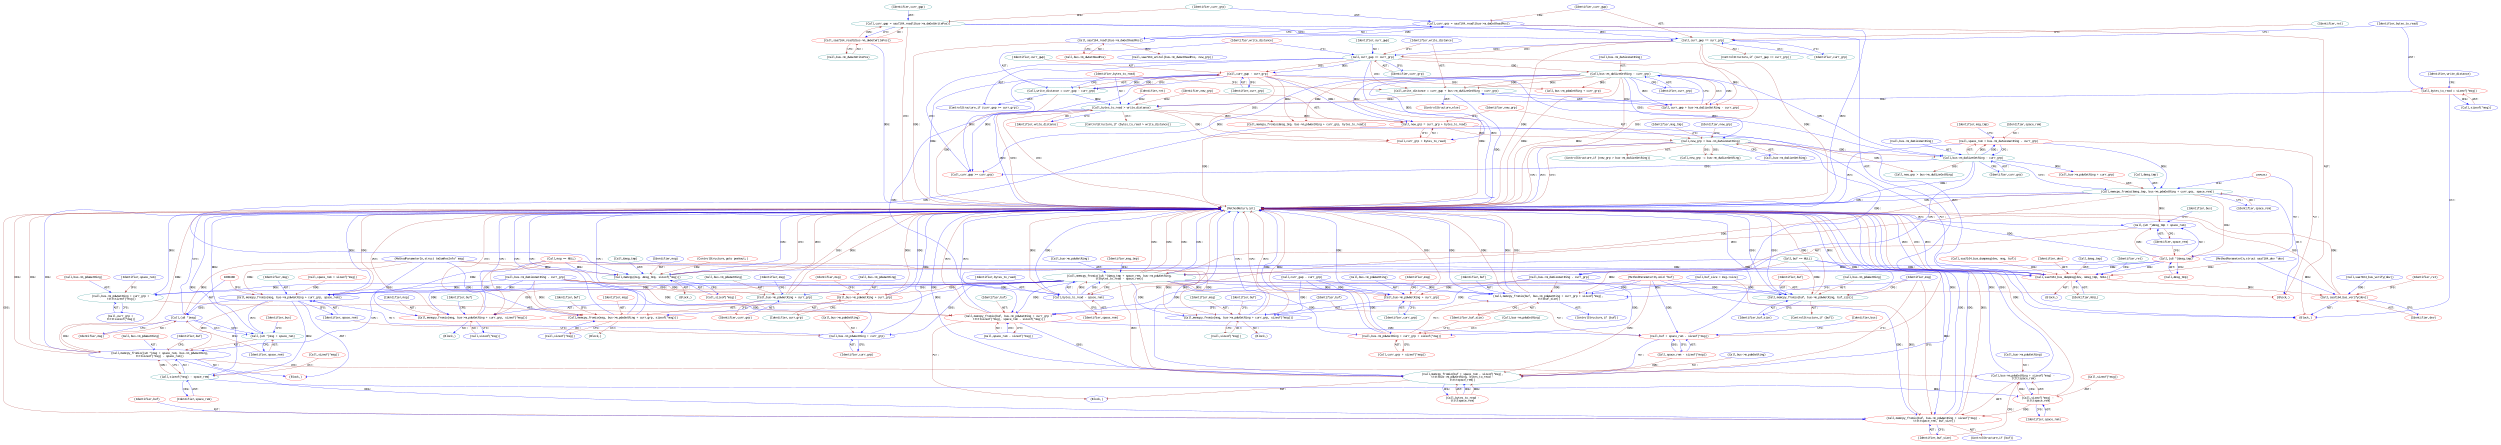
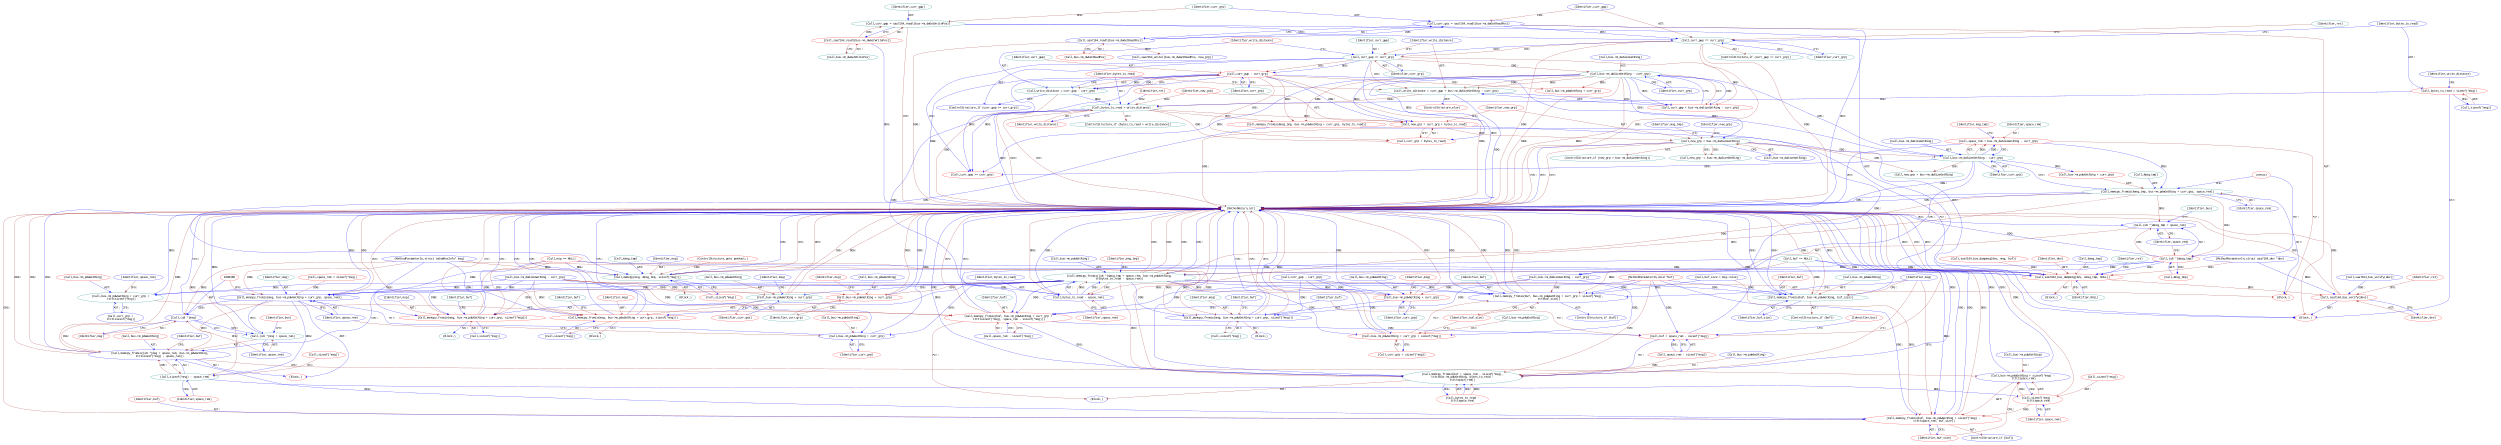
(612, 210) -> (612, 210)
(1415, 269) -> (1416, 269)
(1404, 345) -> (1404, 345)
